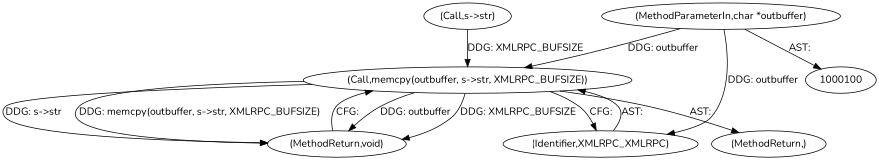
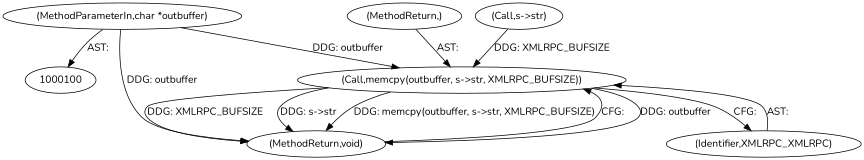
(723, 95) -> (139, 114)
(647, 106) -> (431, 45)
